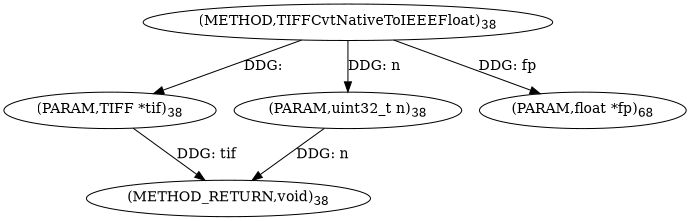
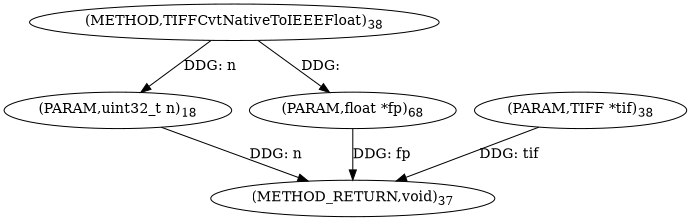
(232, 65) -> none
(508, 66) -> (323, 66)
(419, 109) -> (189, 109)
none -> (353, 149)
(322, 197) -> (446, 197)
